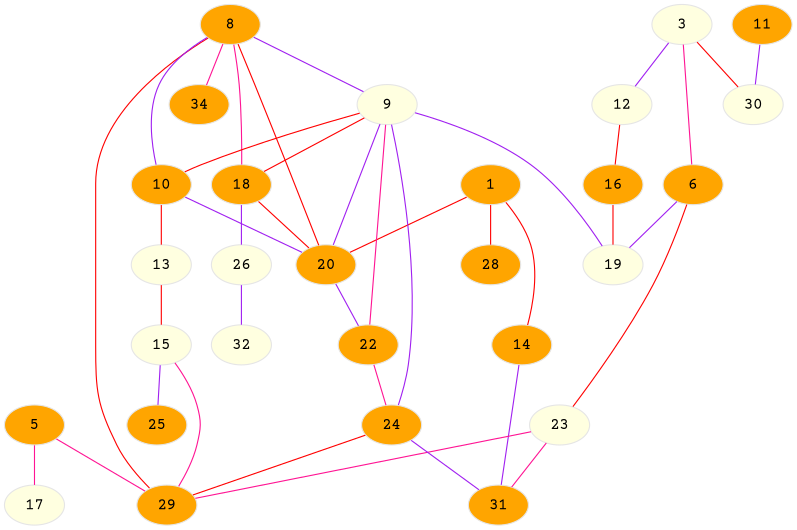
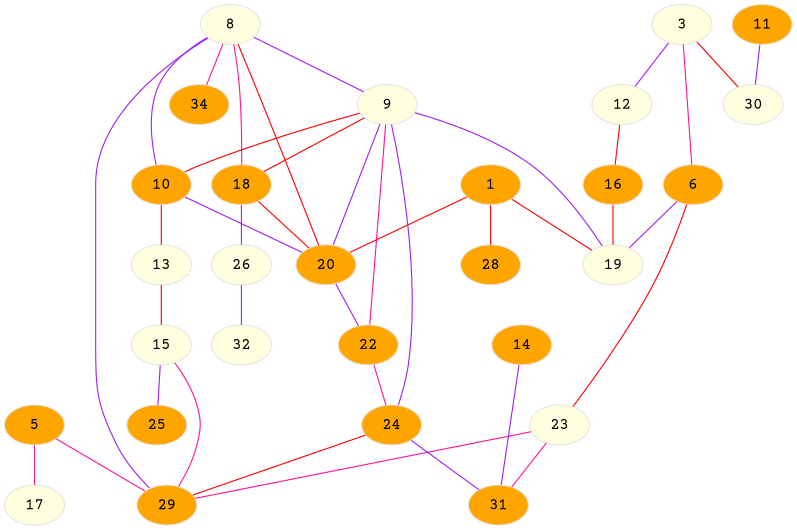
(230, 24) -> (230, 24)
(96, 247) -> (96, 247)
(534, 260) -> (552, 225)
